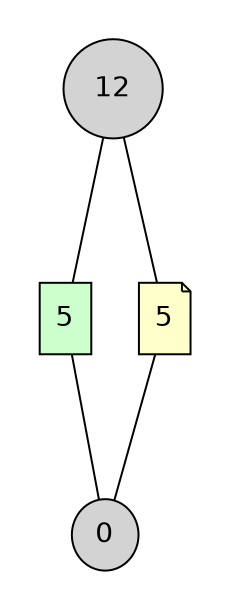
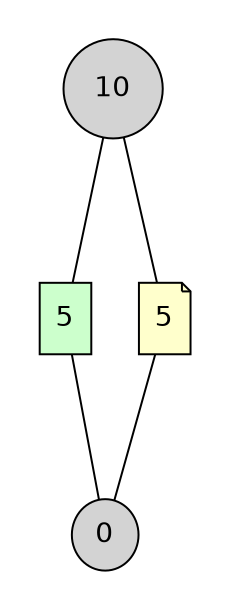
(113, 89) -> (113, 89)
